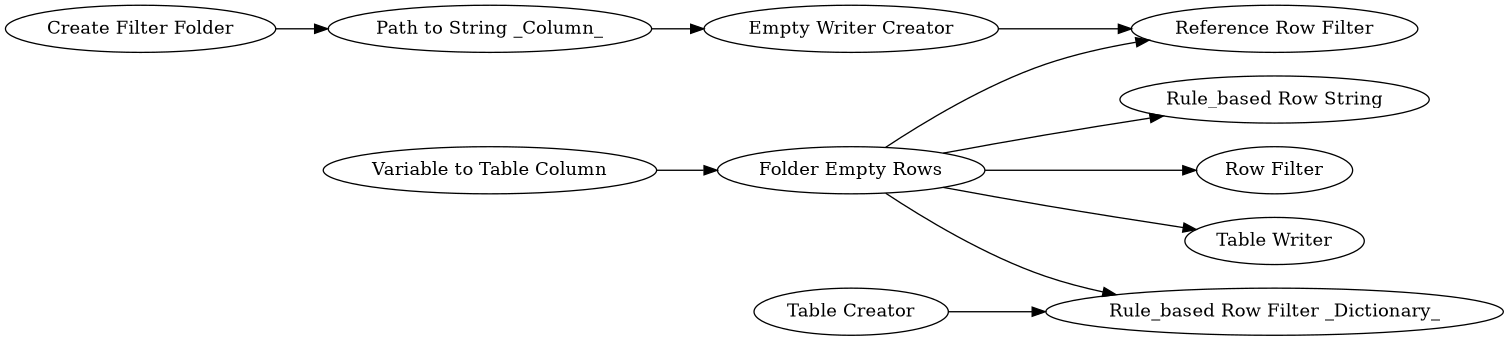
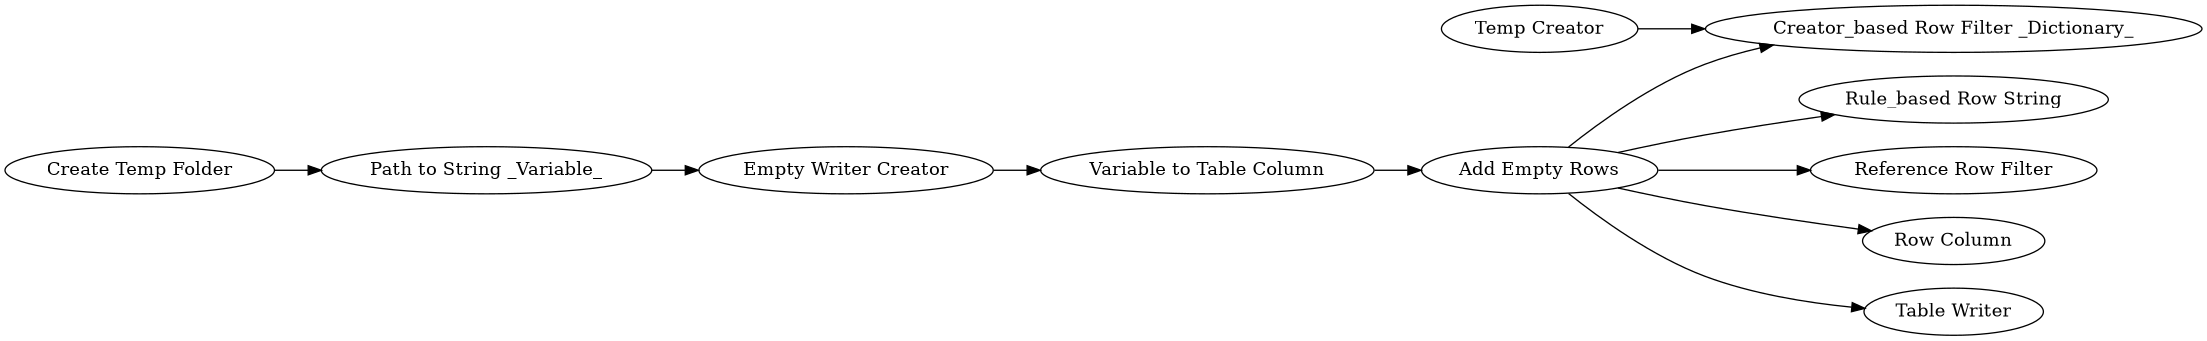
(141, 29) -> (140, 170)
(490, 29) -> (487, 170)
(1058, 29) -> (1010, 170)
(851, 170) -> (1540, 170)
(1275, 170) -> (1954, 241)
(851, 312) -> (1540, 29)
(1275, 312) -> (1954, 29)
